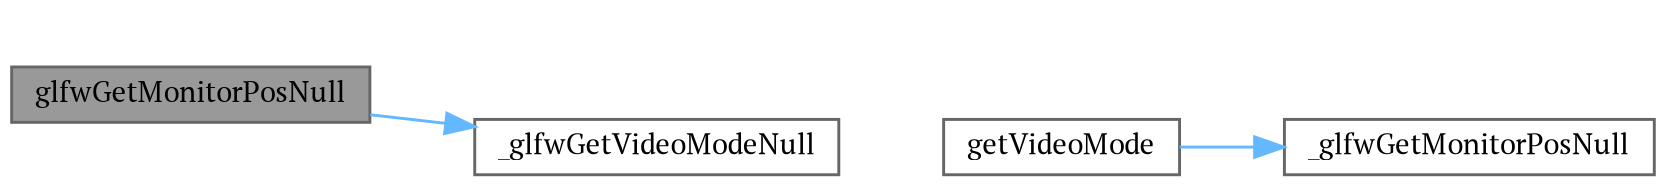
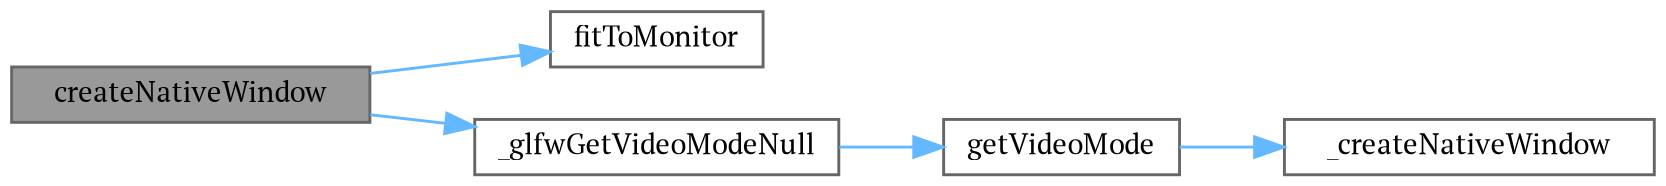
none -> (657, 39)
(191, 95) -> (191, 95)
none -> (876, 147)
(1469, 147) -> (1469, 147)
